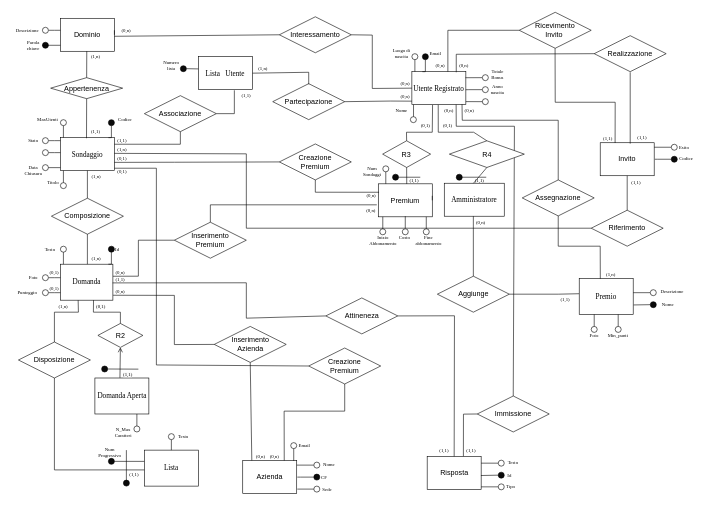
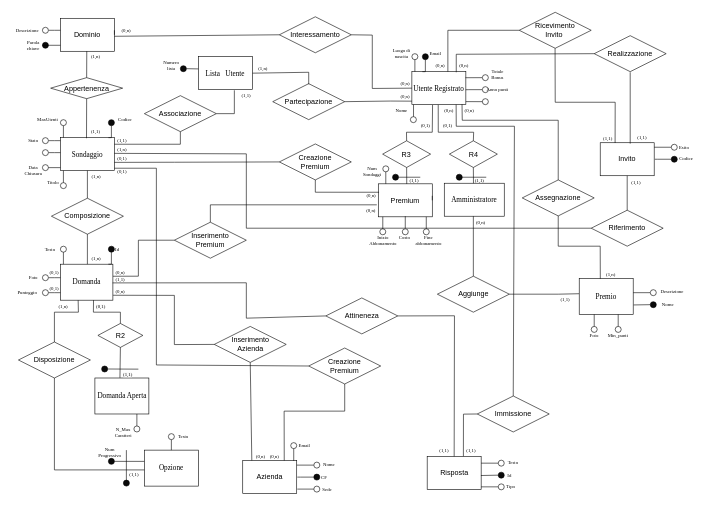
(498, 89) -> (498, 89)
(487, 154) -> (473, 154)
(120, 351) -> (120, 351)
(171, 468) -> (171, 468)
